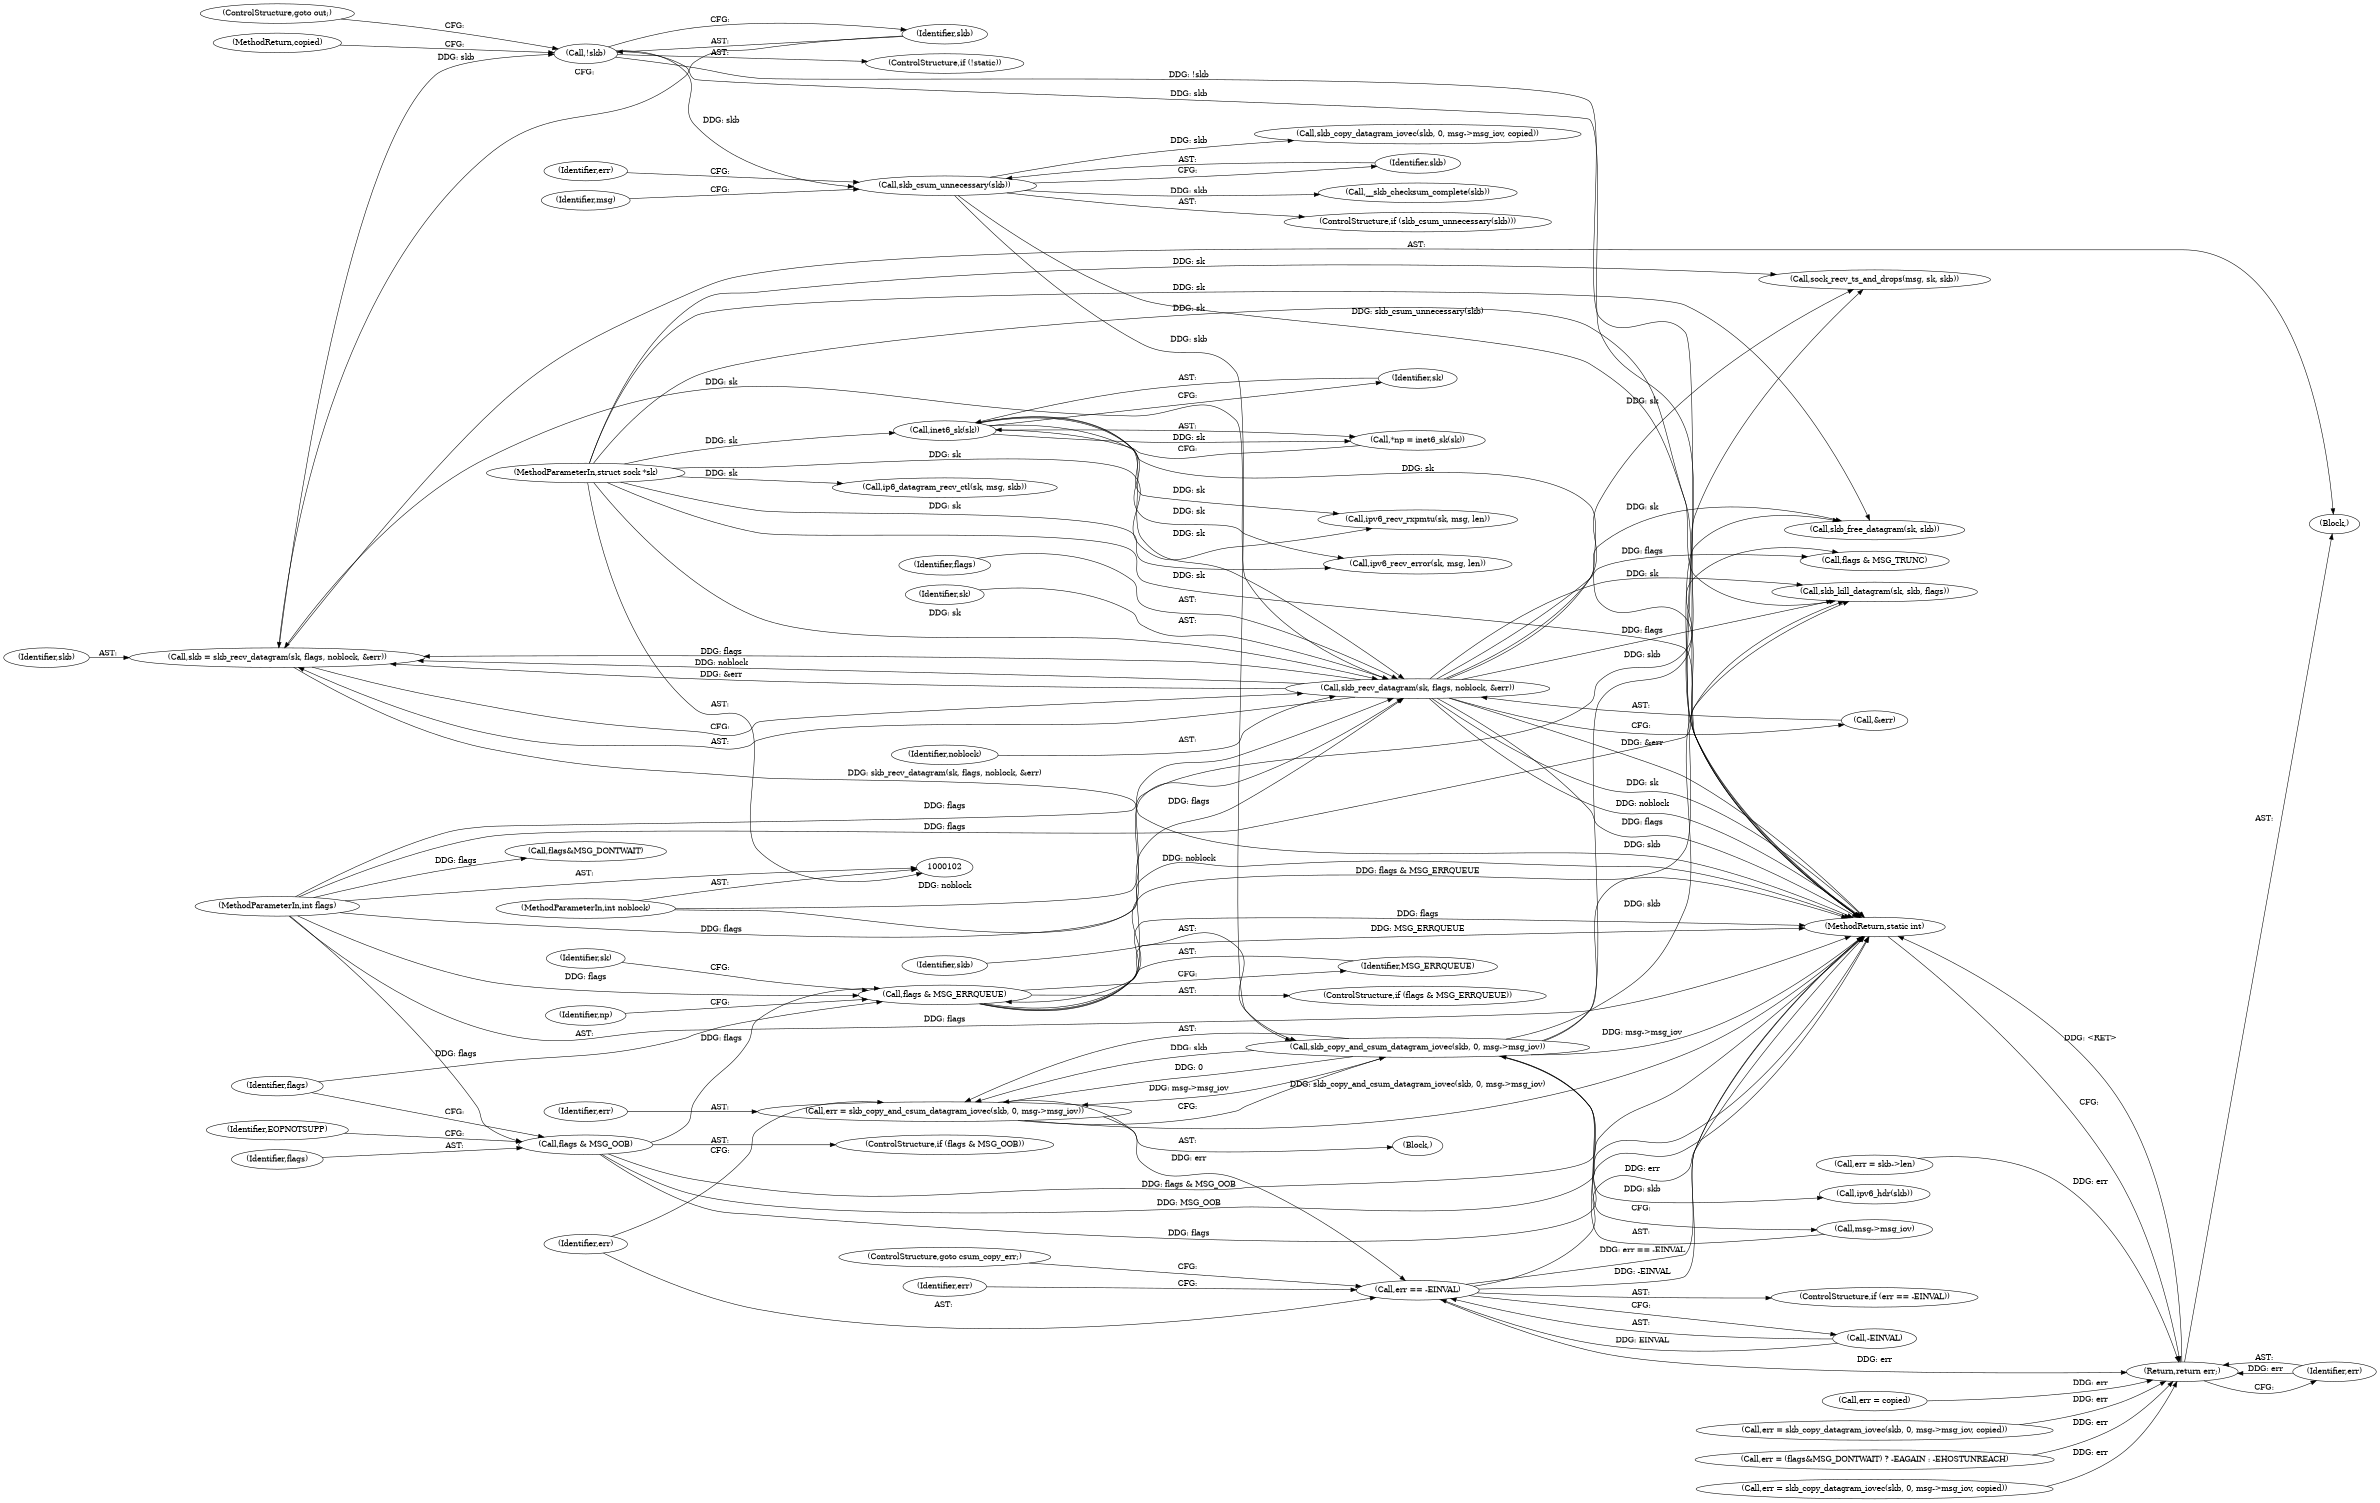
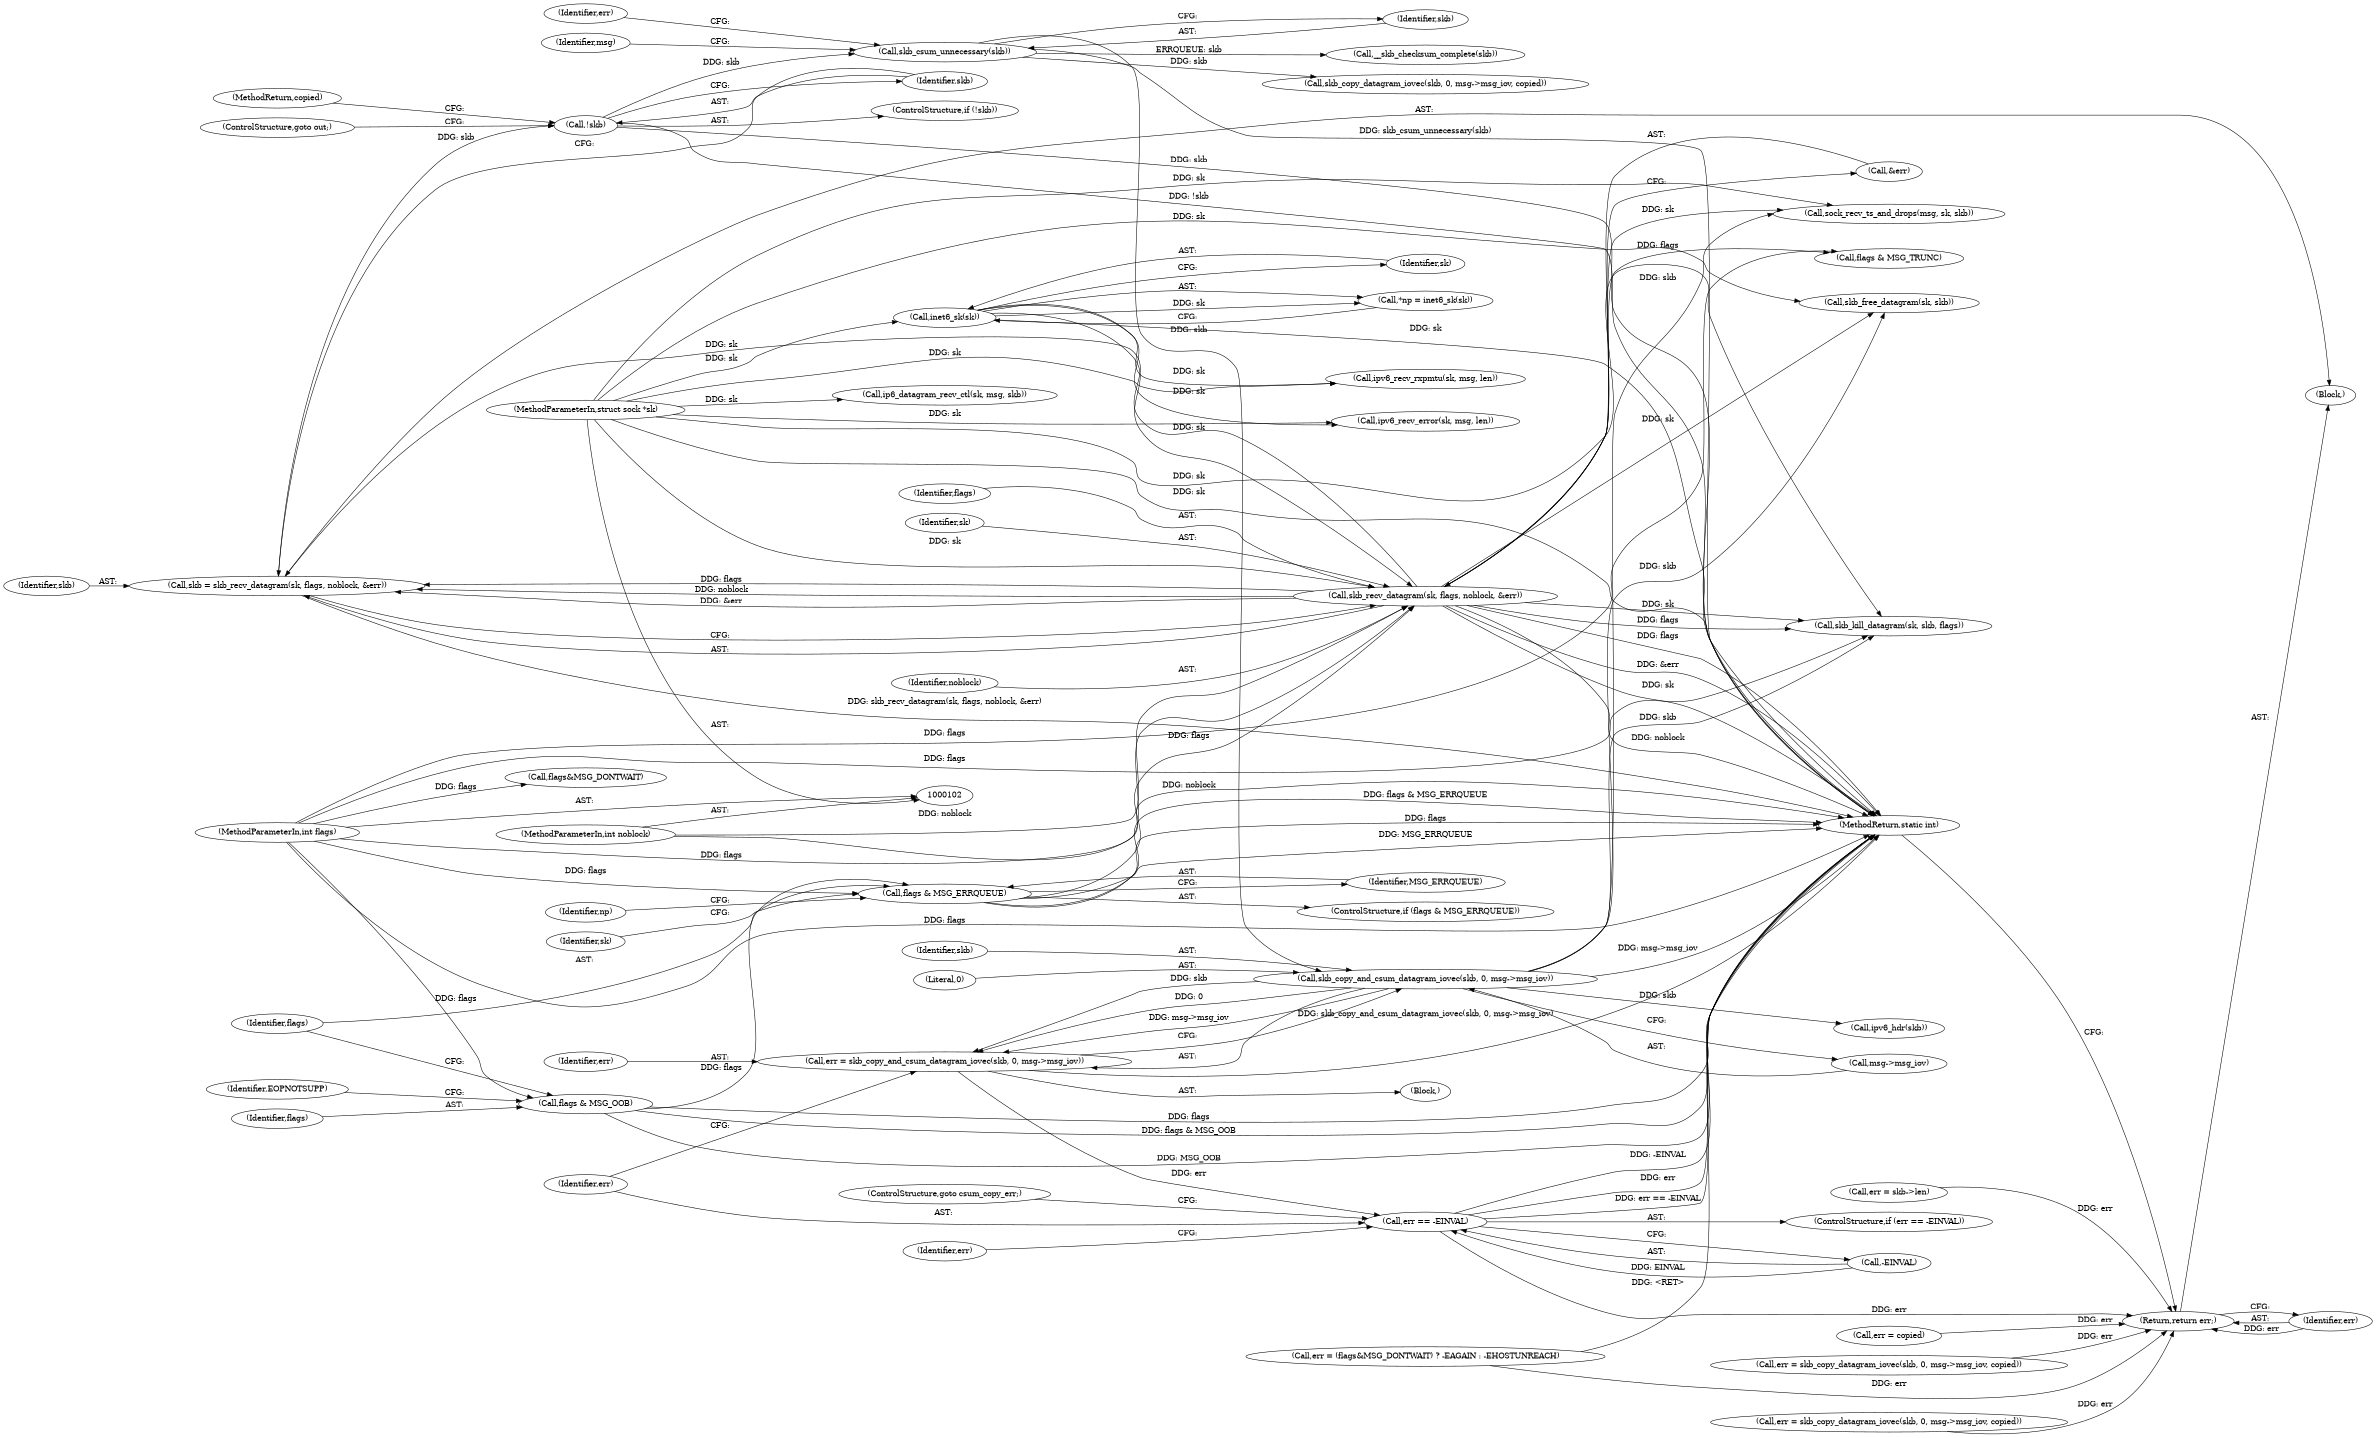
(945, 64) -> (945, 111)
(1189, 191) -> (1189, 50)
(1418, 222) -> none
none -> (945, 980)
(2119, 1100) -> (1709, 1198)
(945, 1145) -> none
